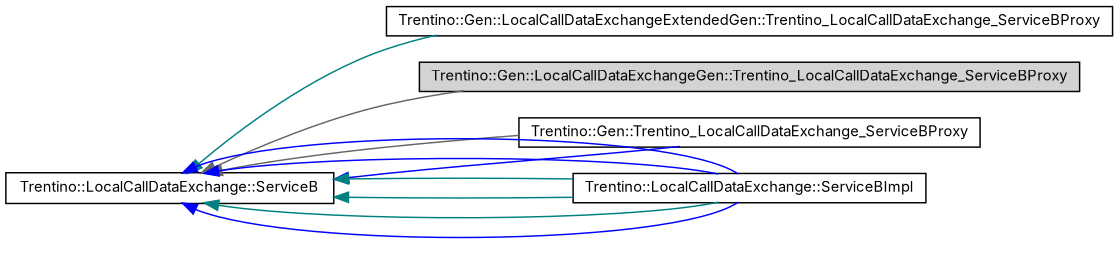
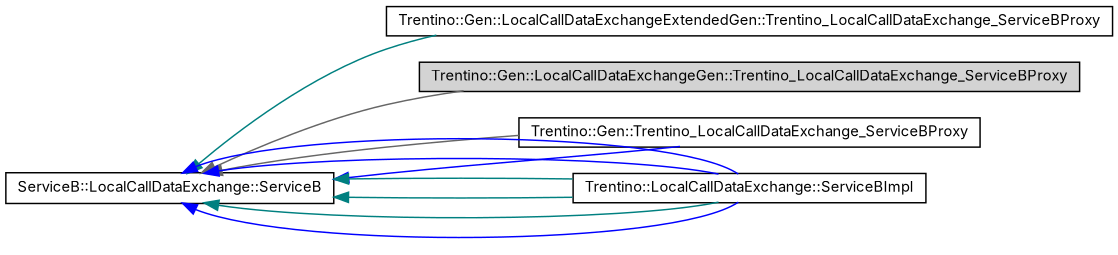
(170, 188) -> (170, 188)
